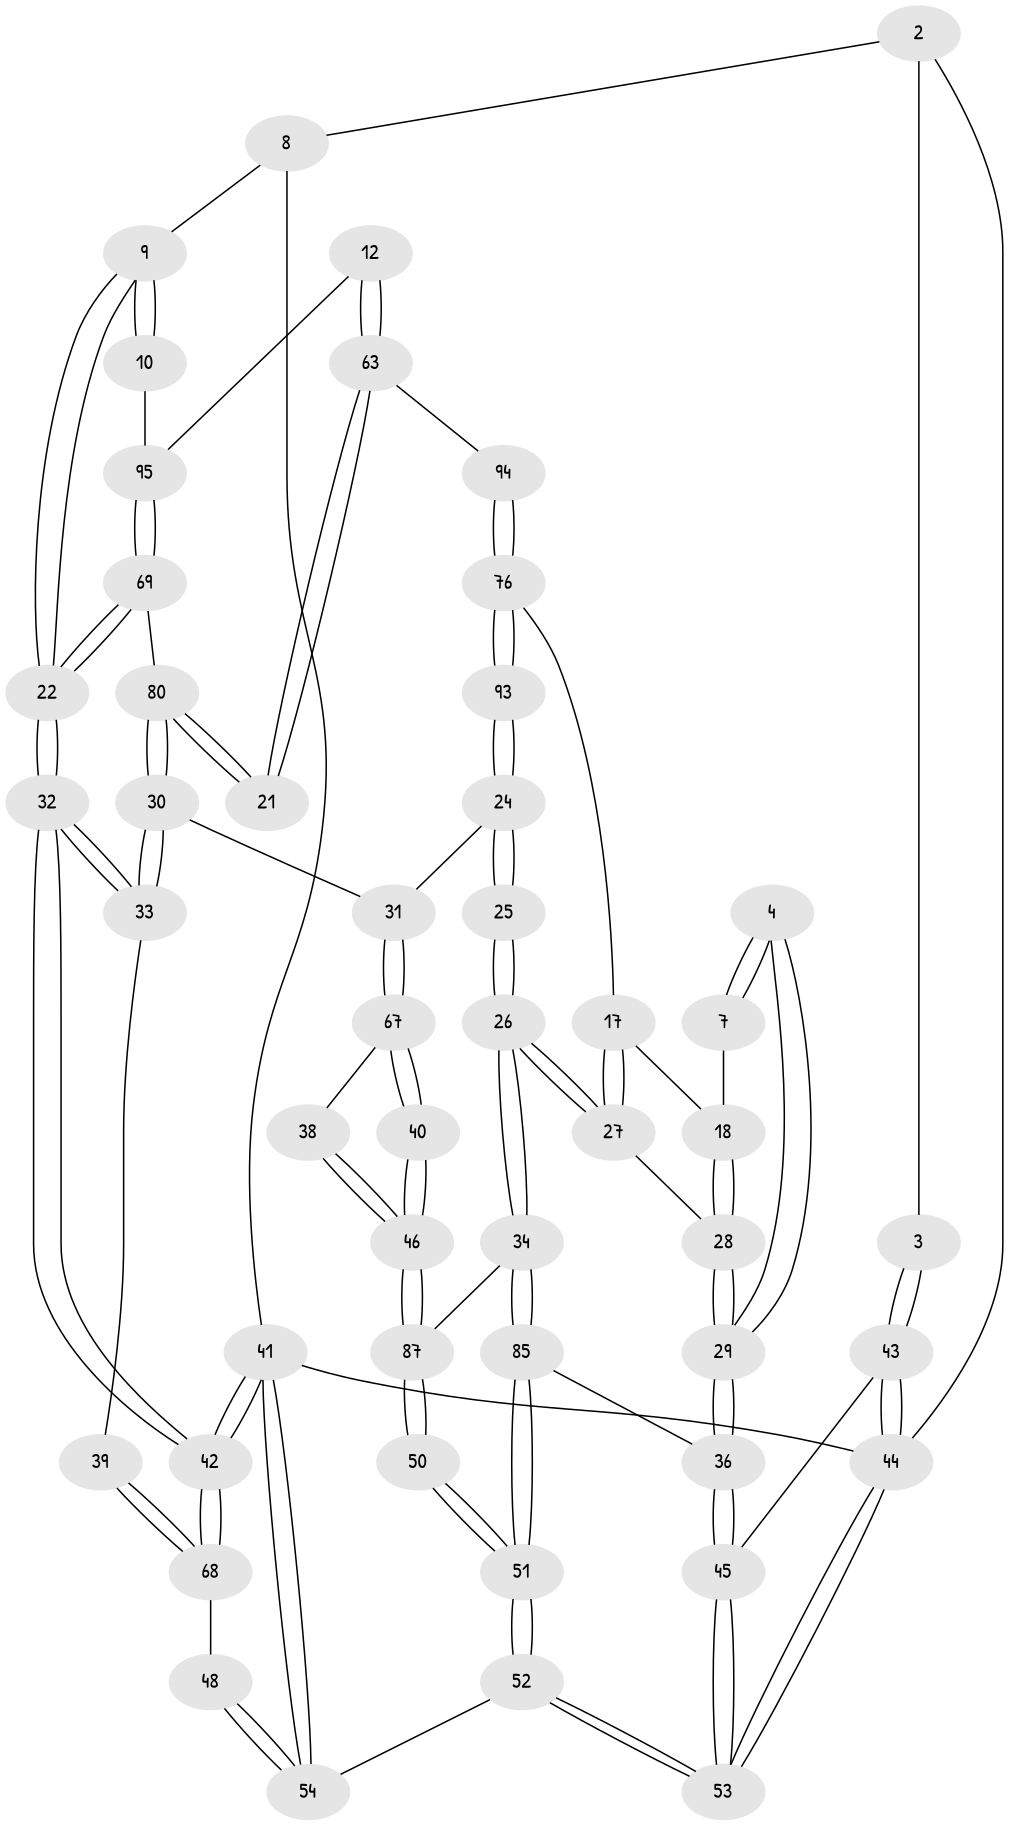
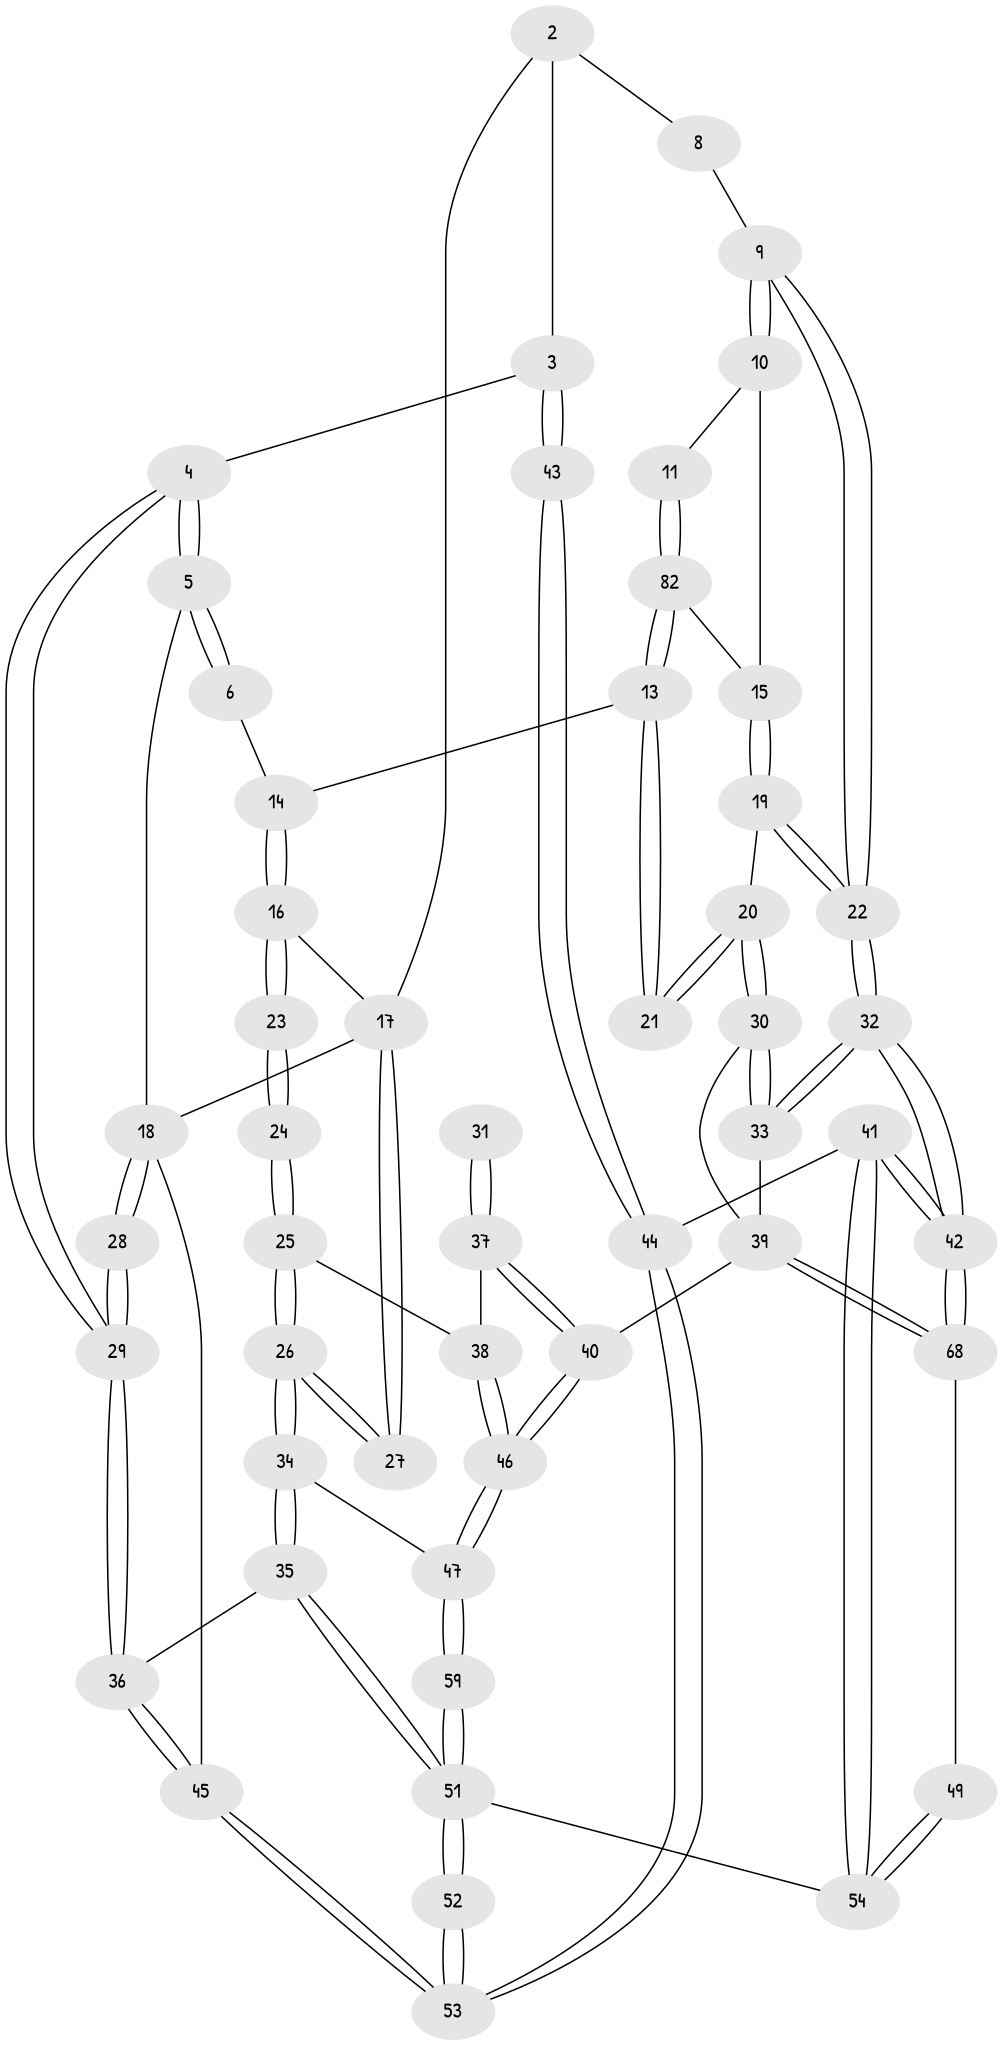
(371, 253) -> (670, 583)
(371, 363) -> (650, 693)
none -> (371, 418)
(145, 473) -> (760, 693)
(504, 473) -> (276, 803)
none -> (670, 473)
(145, 583) -> (760, 803)
(504, 583) -> (276, 913)
(157, 693) -> (748, 913)
none -> (230, 693)
(504, 693) -> (276, 1023)
(325, 751) -> none
(1003, 754) -> (446, 519)
(449, 858) -> none
(275, 859) -> (700, 1133)
(394, 1023) -> (481, 1242)
(724, 1023) -> (189, 583)
(668, 1187) -> none
none -> (370, 1290)
none -> (667, 1303)
(412, 1352) -> (453, 1572)
(522, 1352) -> (285, 1572)
(418, 1462) -> (453, 1682)
(807, 1462) -> (201, 1459)
(211, 1682) -> (956, 1792)
(415, 1737) -> (648, 1845)
